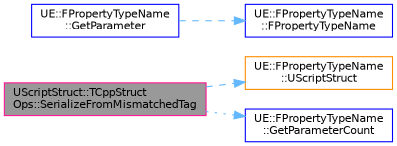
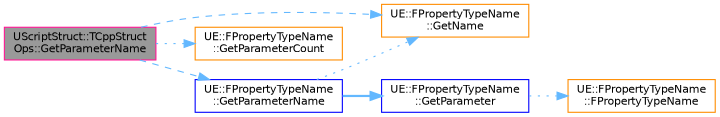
(207, 21) -> (543, 96)
(319, 21) -> (642, 96)
(319, 73) -> (455, 21)
none -> (269, 96)
(105, 99) -> (80, 44)
(319, 125) -> (269, 44)
